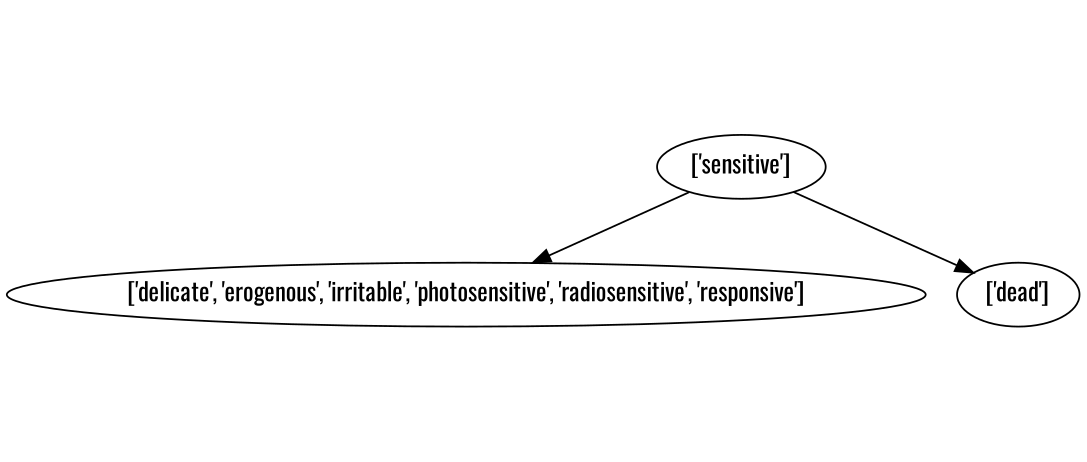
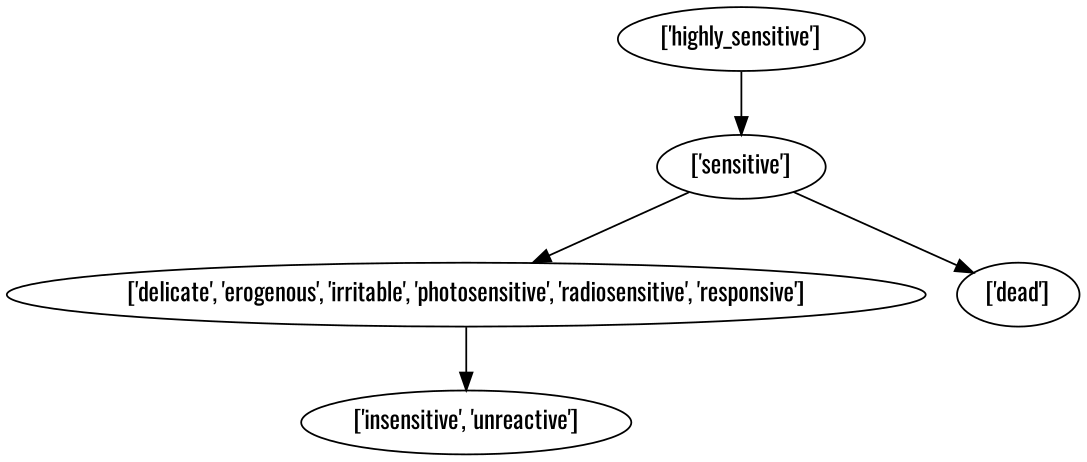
none -> (741, 39)
none -> (466, 422)
